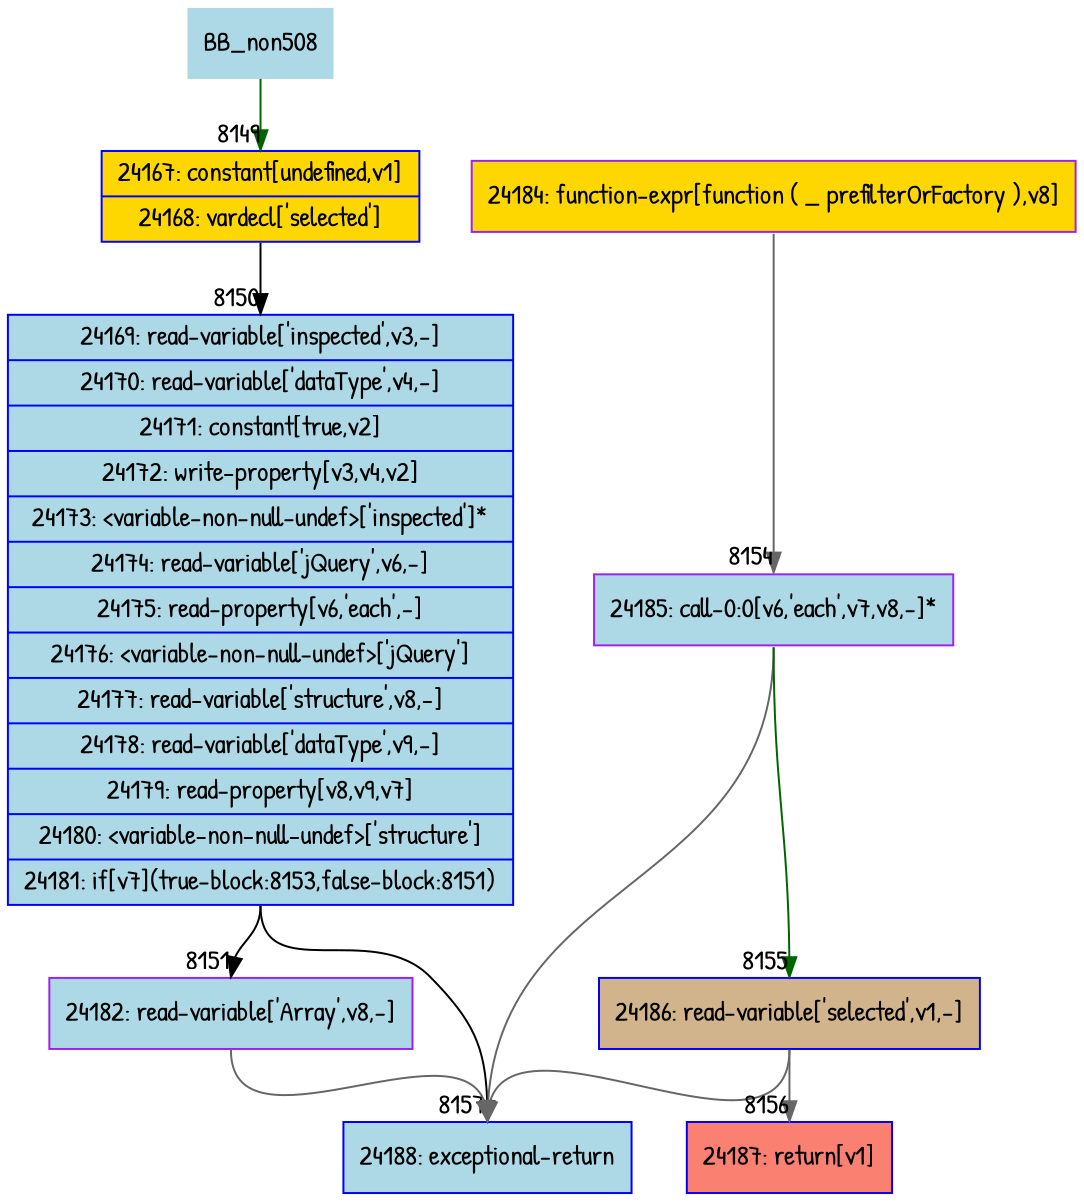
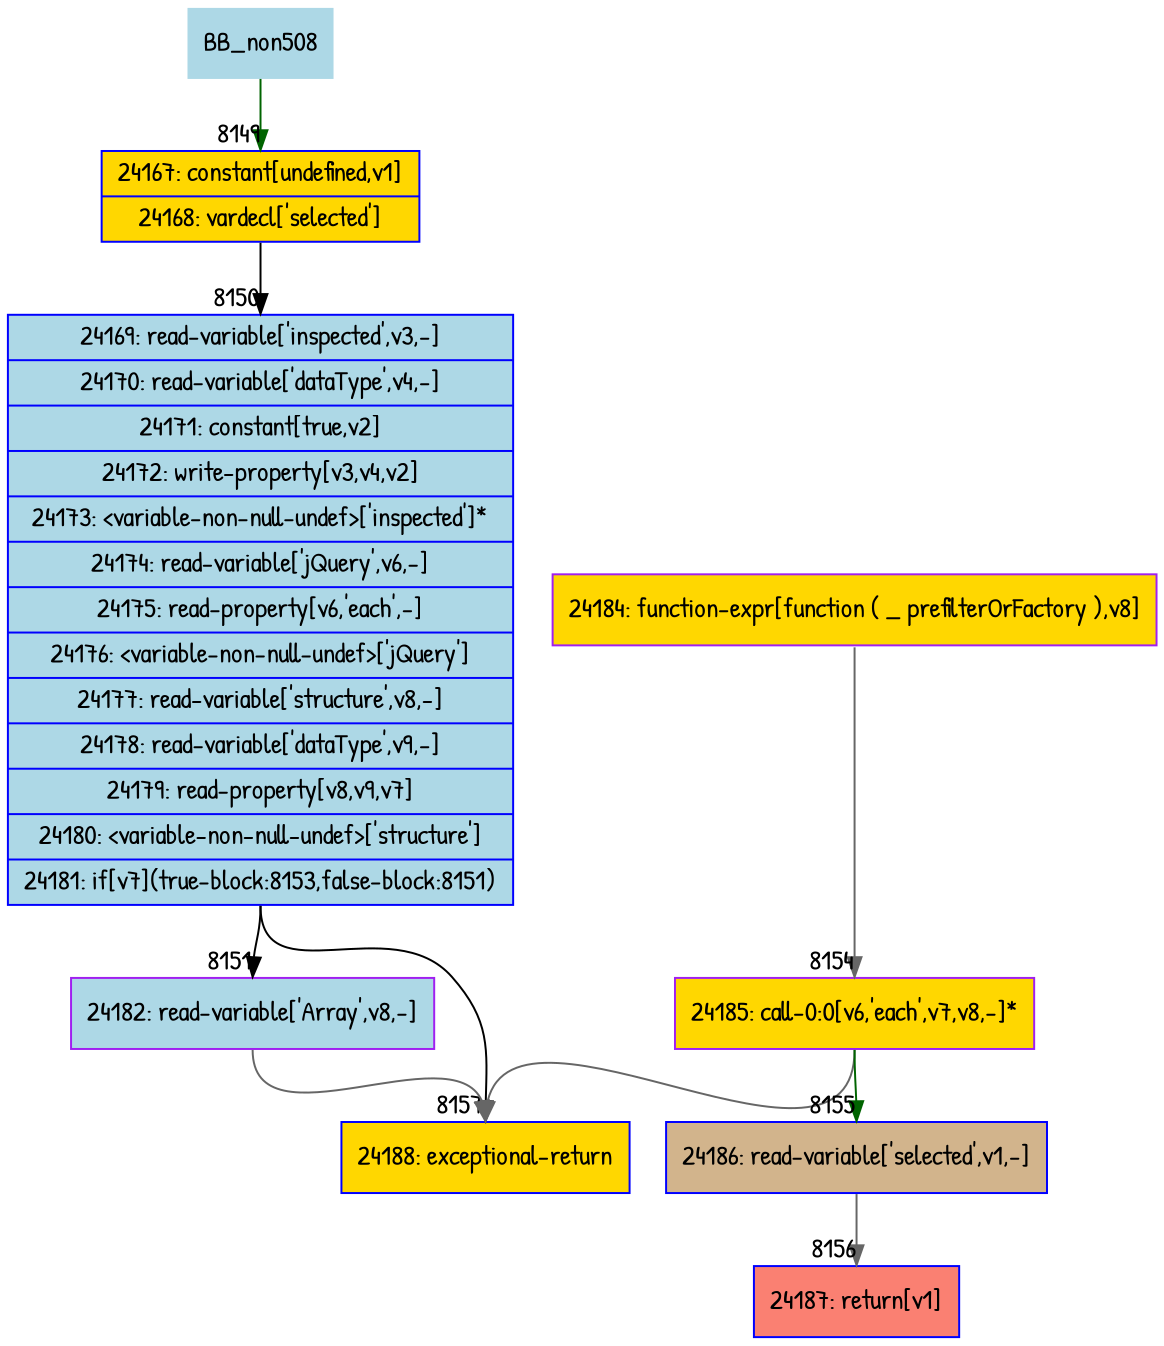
(774, 610) -> (855, 1013)
(648, 1088) -> none
(487, 1158) -> (486, 1158)
